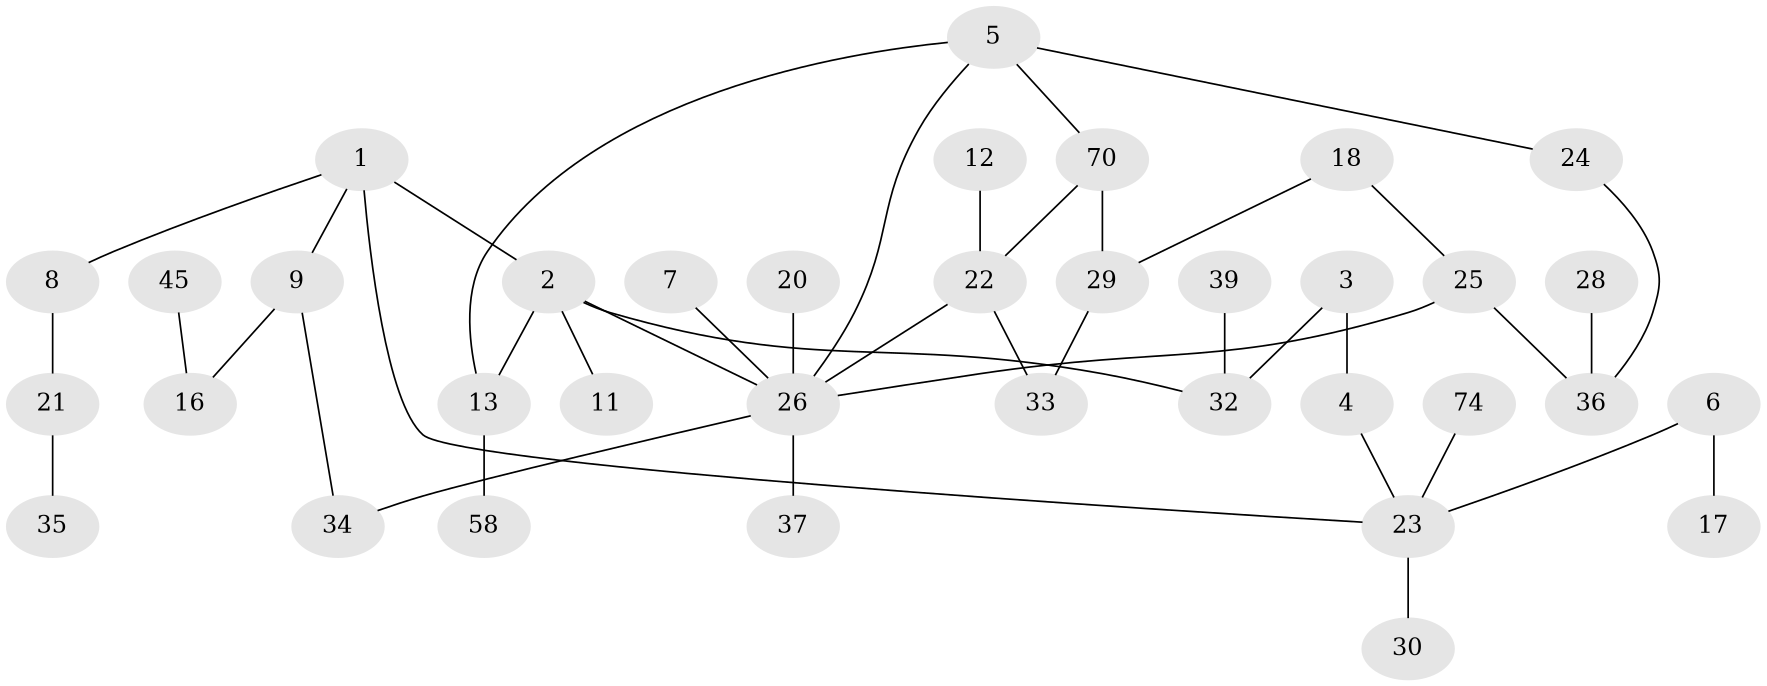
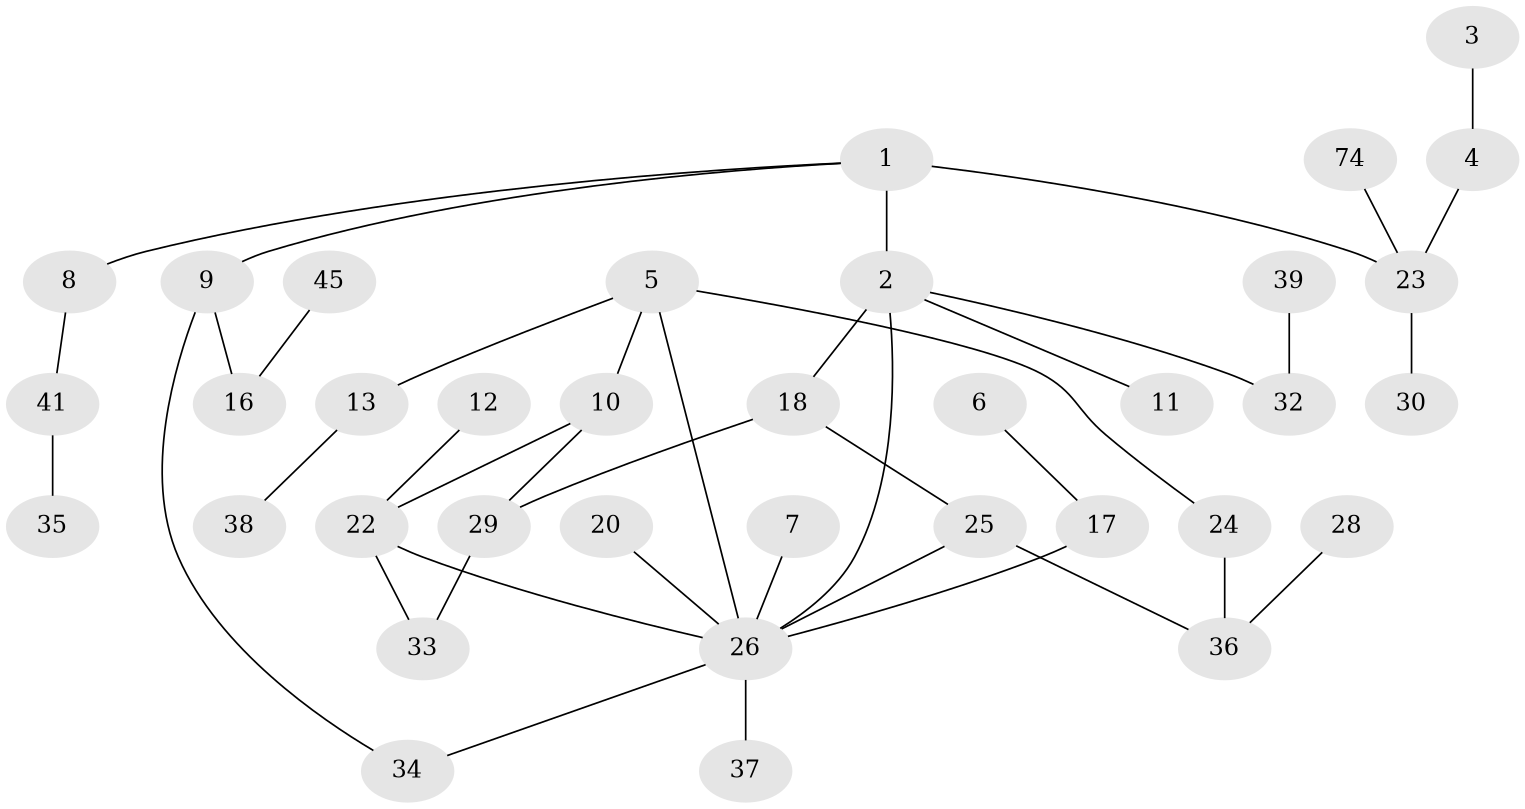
(1102, 160) -> (606, 404)
(516, 343) -> (840, 343)
(1273, 355) -> none
(53, 404) -> (53, 404)
(1564, 470) -> none
(484, 527) -> (240, 527)
none -> (929, 596)
